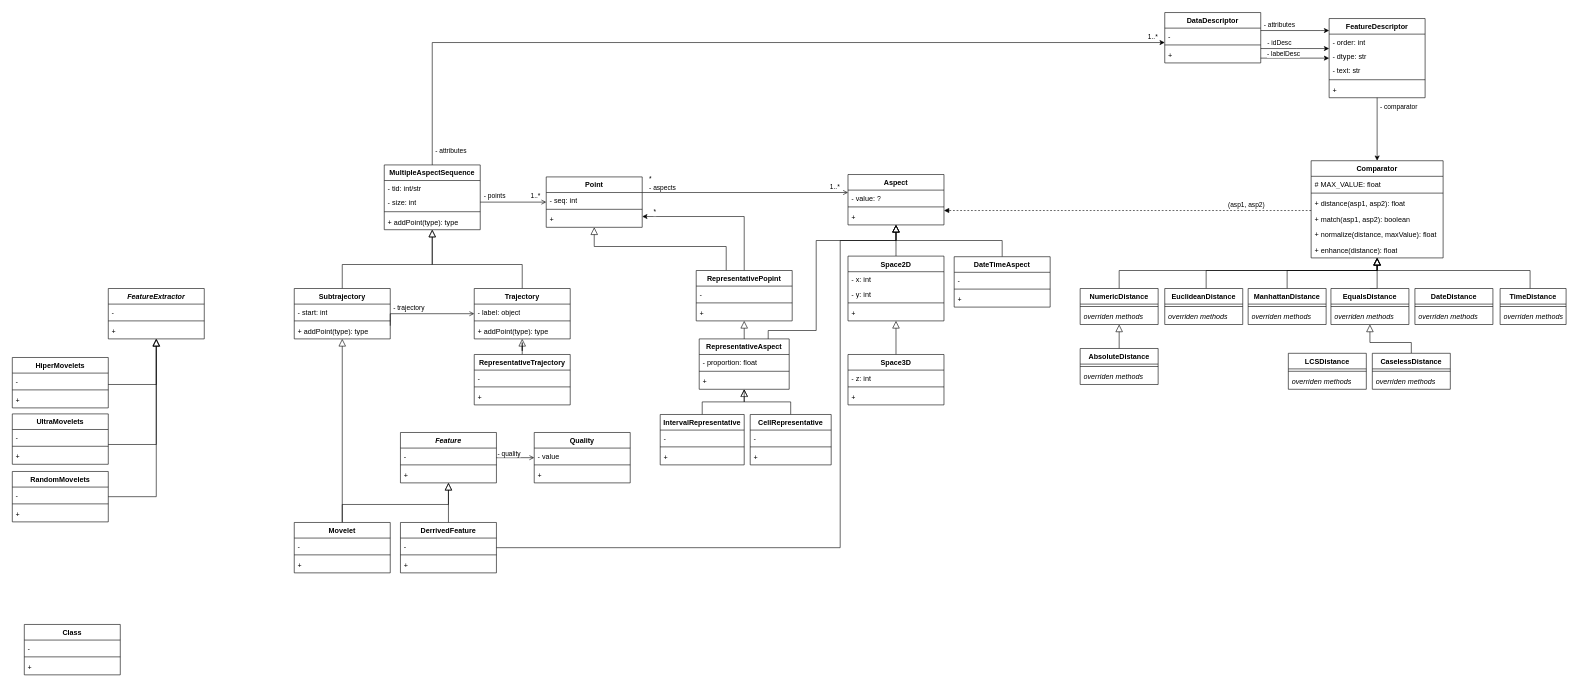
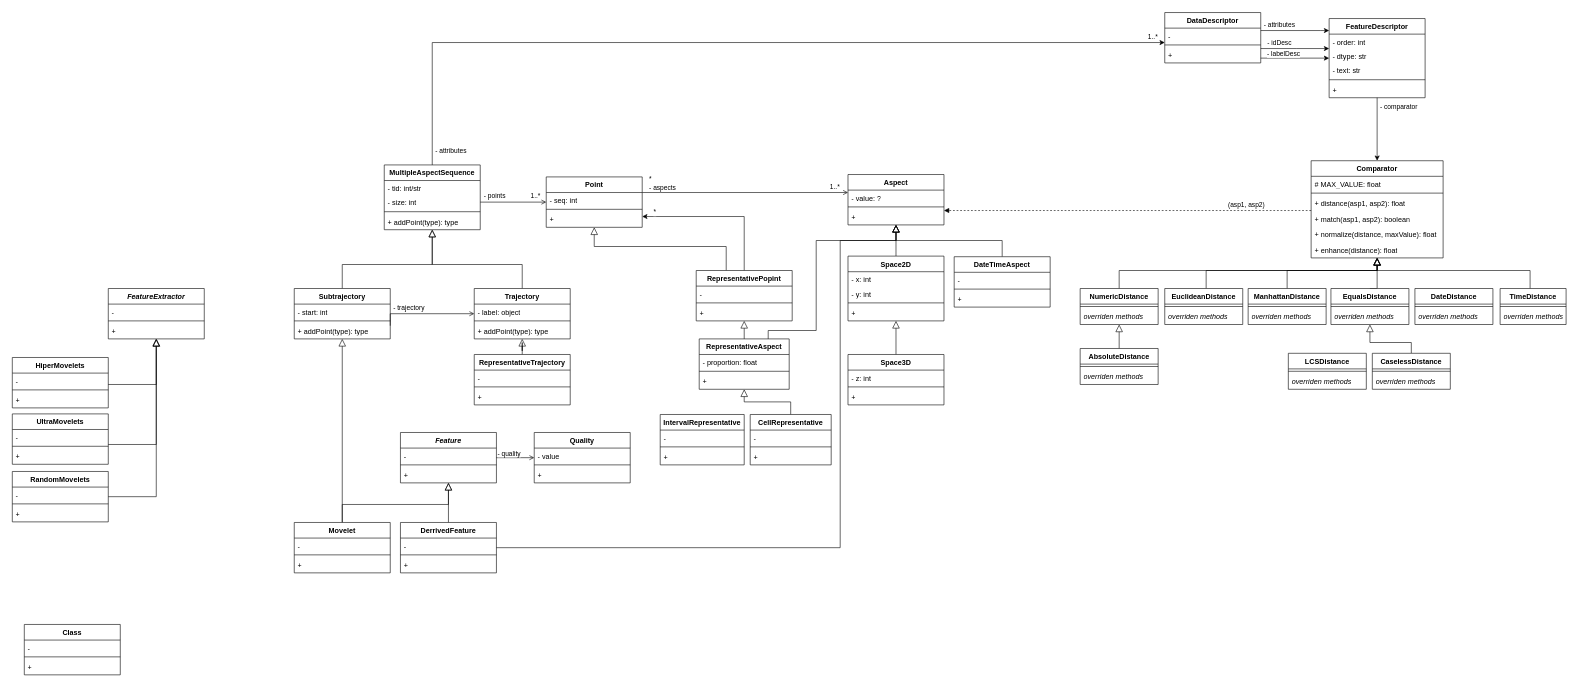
(744, 394) -> (746, 402)
(716, 402) -> none
